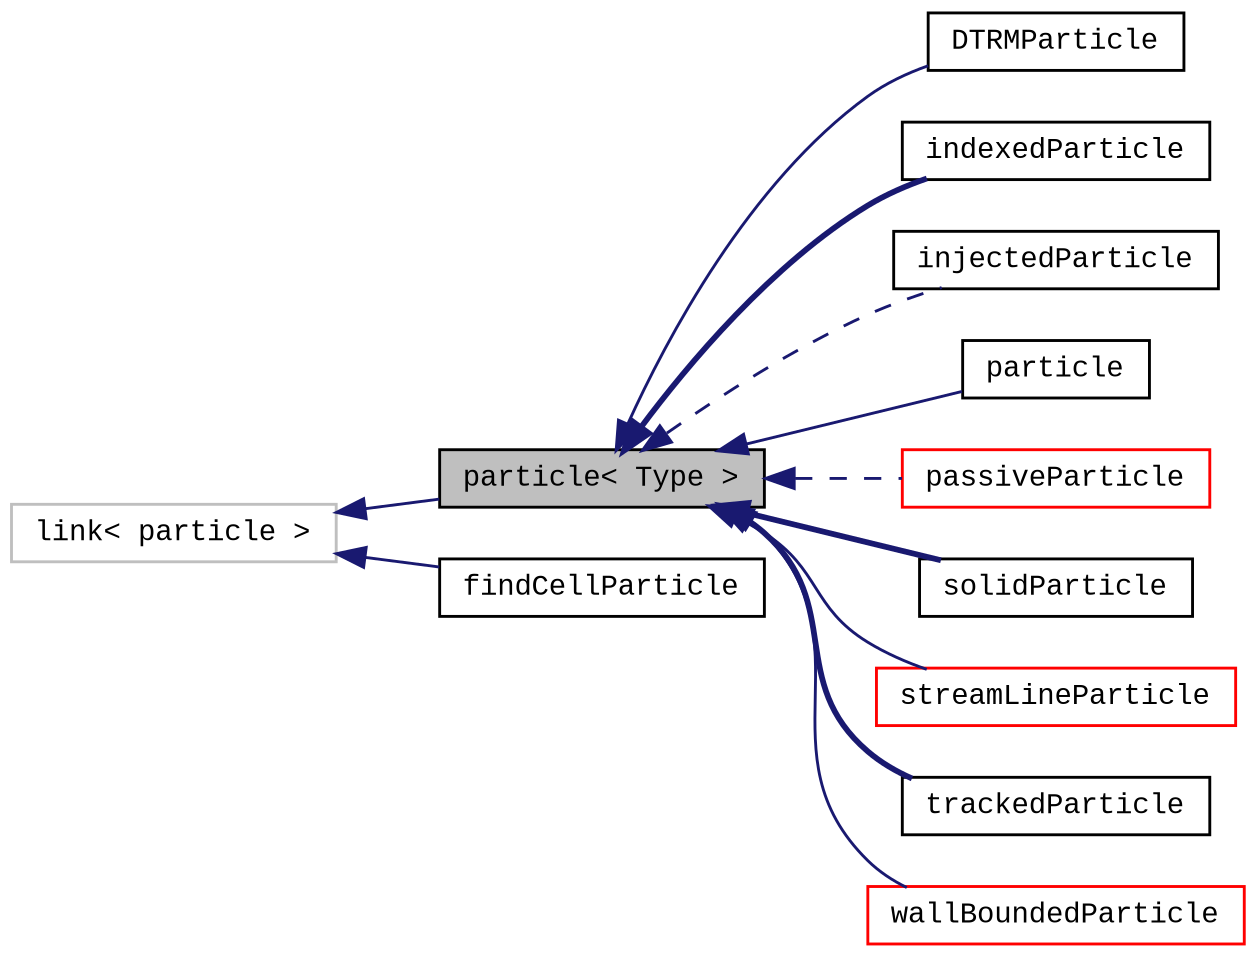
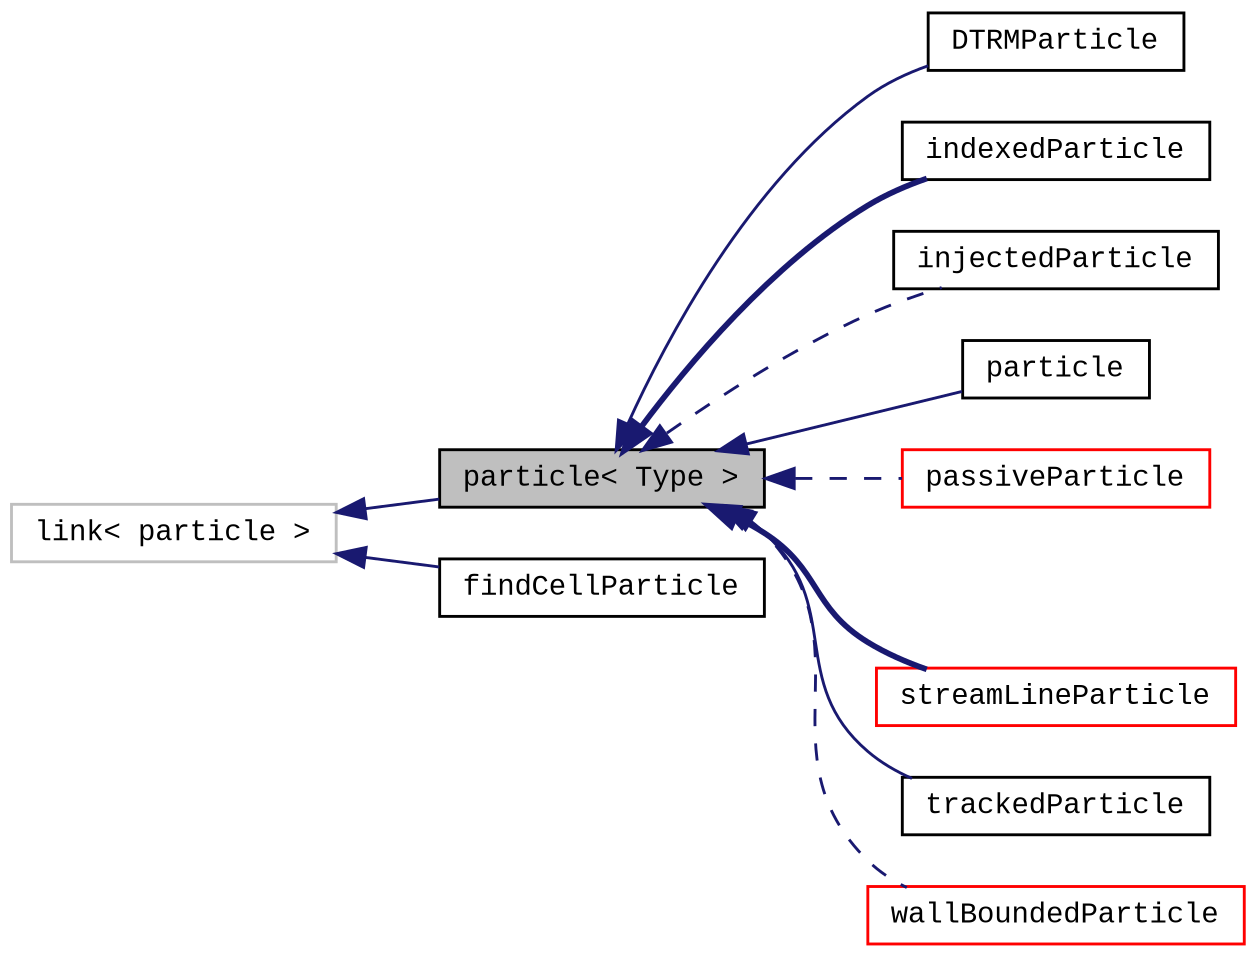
(1056, 588) -> none
(828, 606) -> (828, 606)
(836, 711) -> (836, 711)
(815, 712) -> (815, 712)
